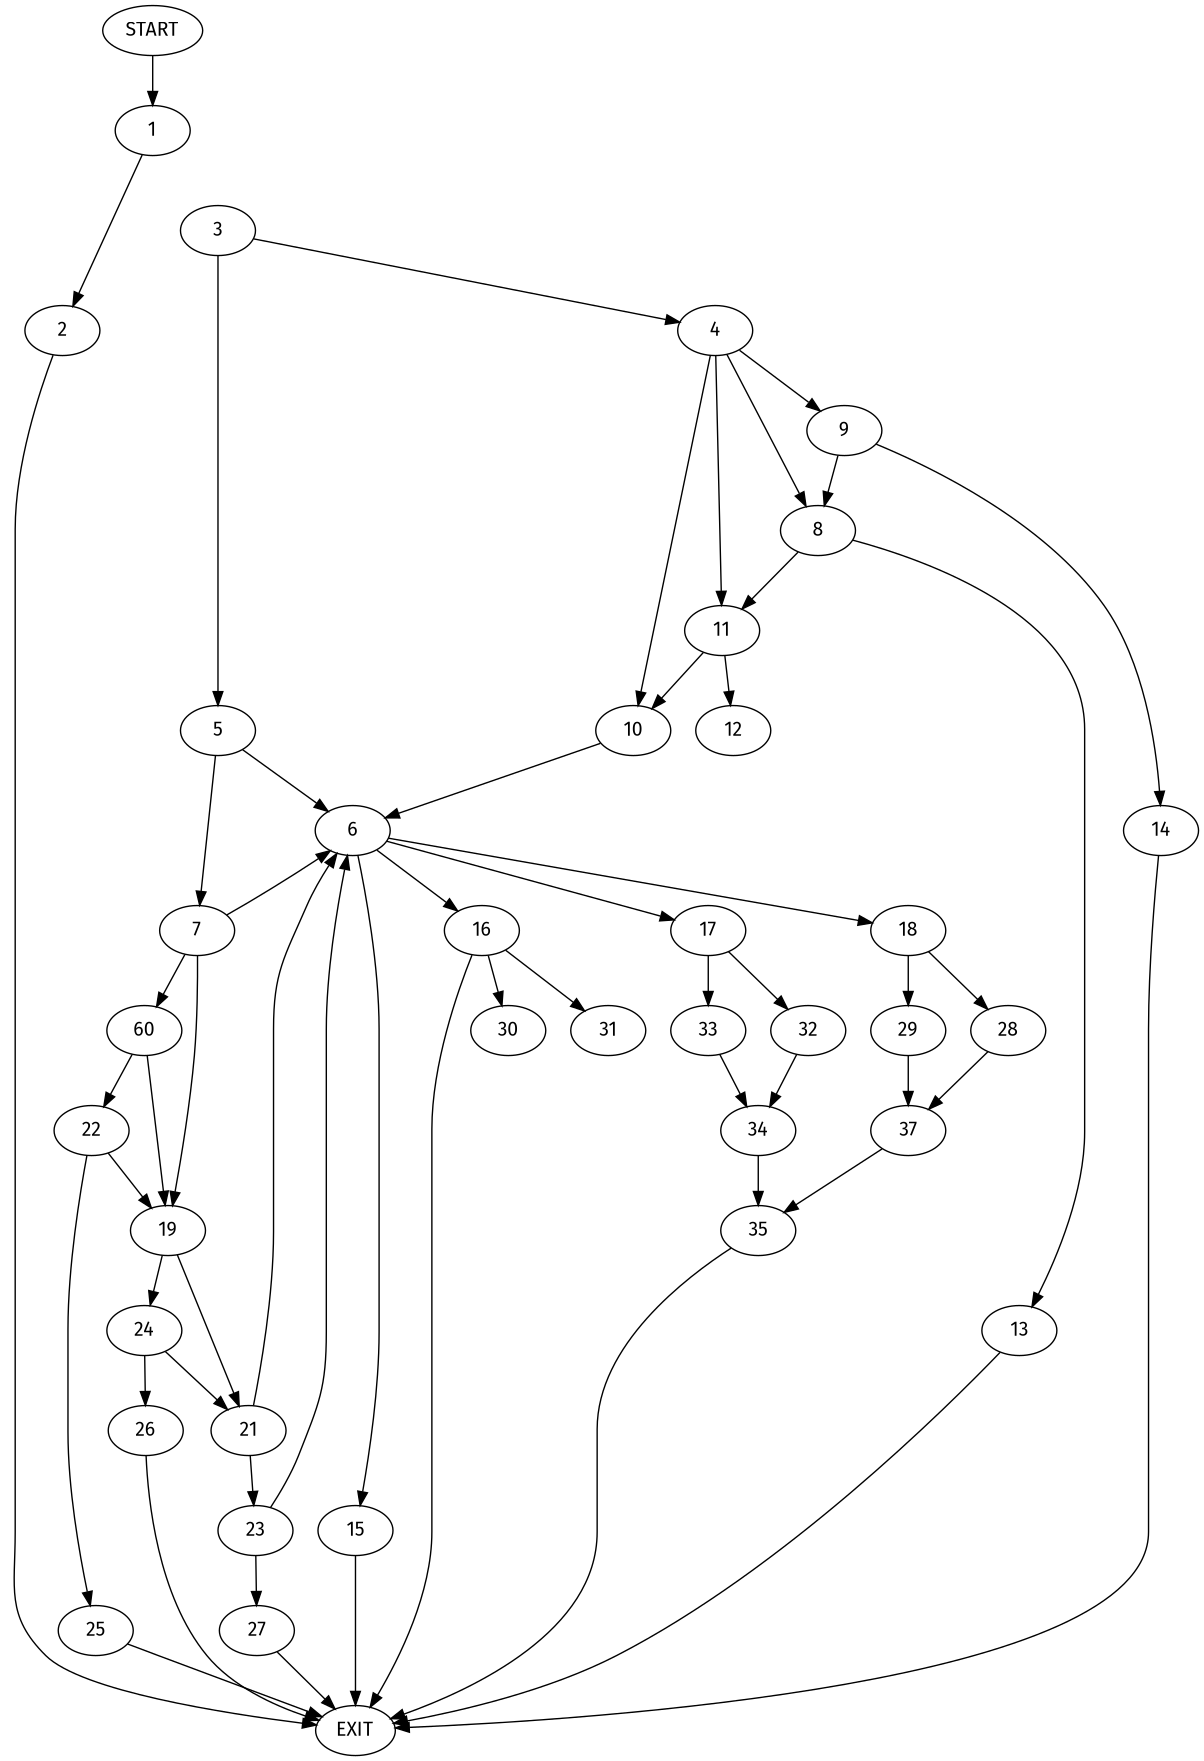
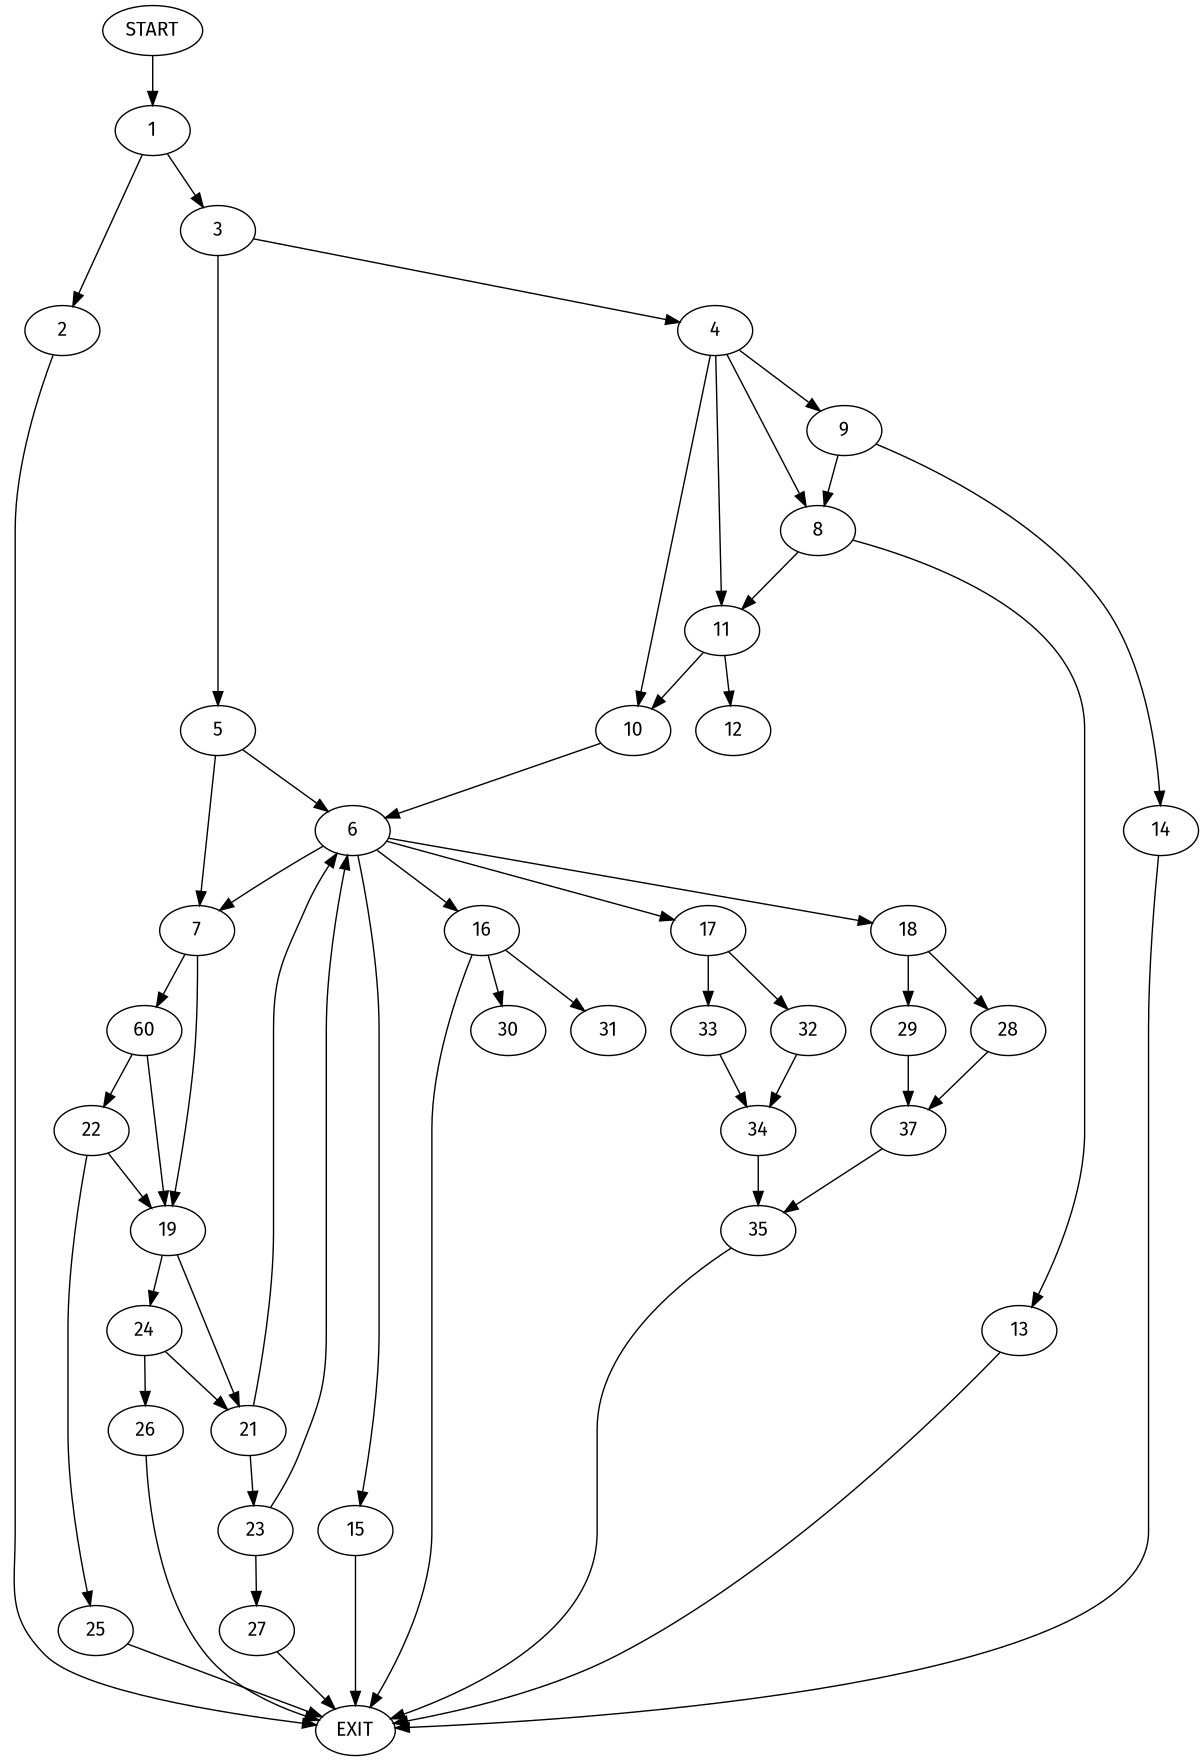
none -> (181, 175)
(273, 887) -> (277, 874)
